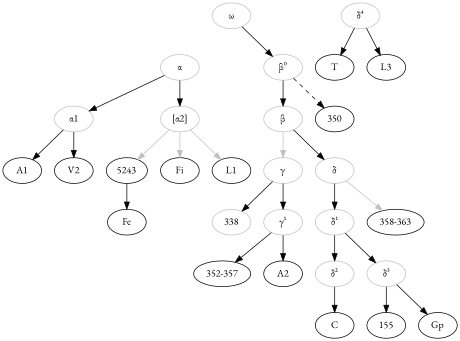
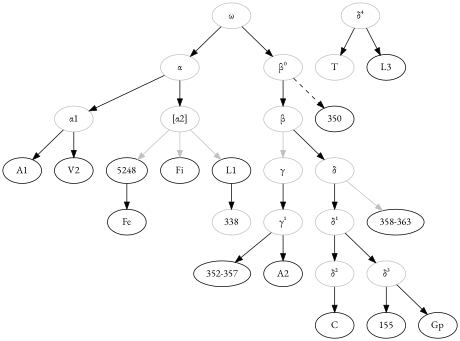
none -> (208, 39)
(335, 67) -> (335, 67)
(127, 171) -> (127, 171)
(260, 194) -> (231, 193)
